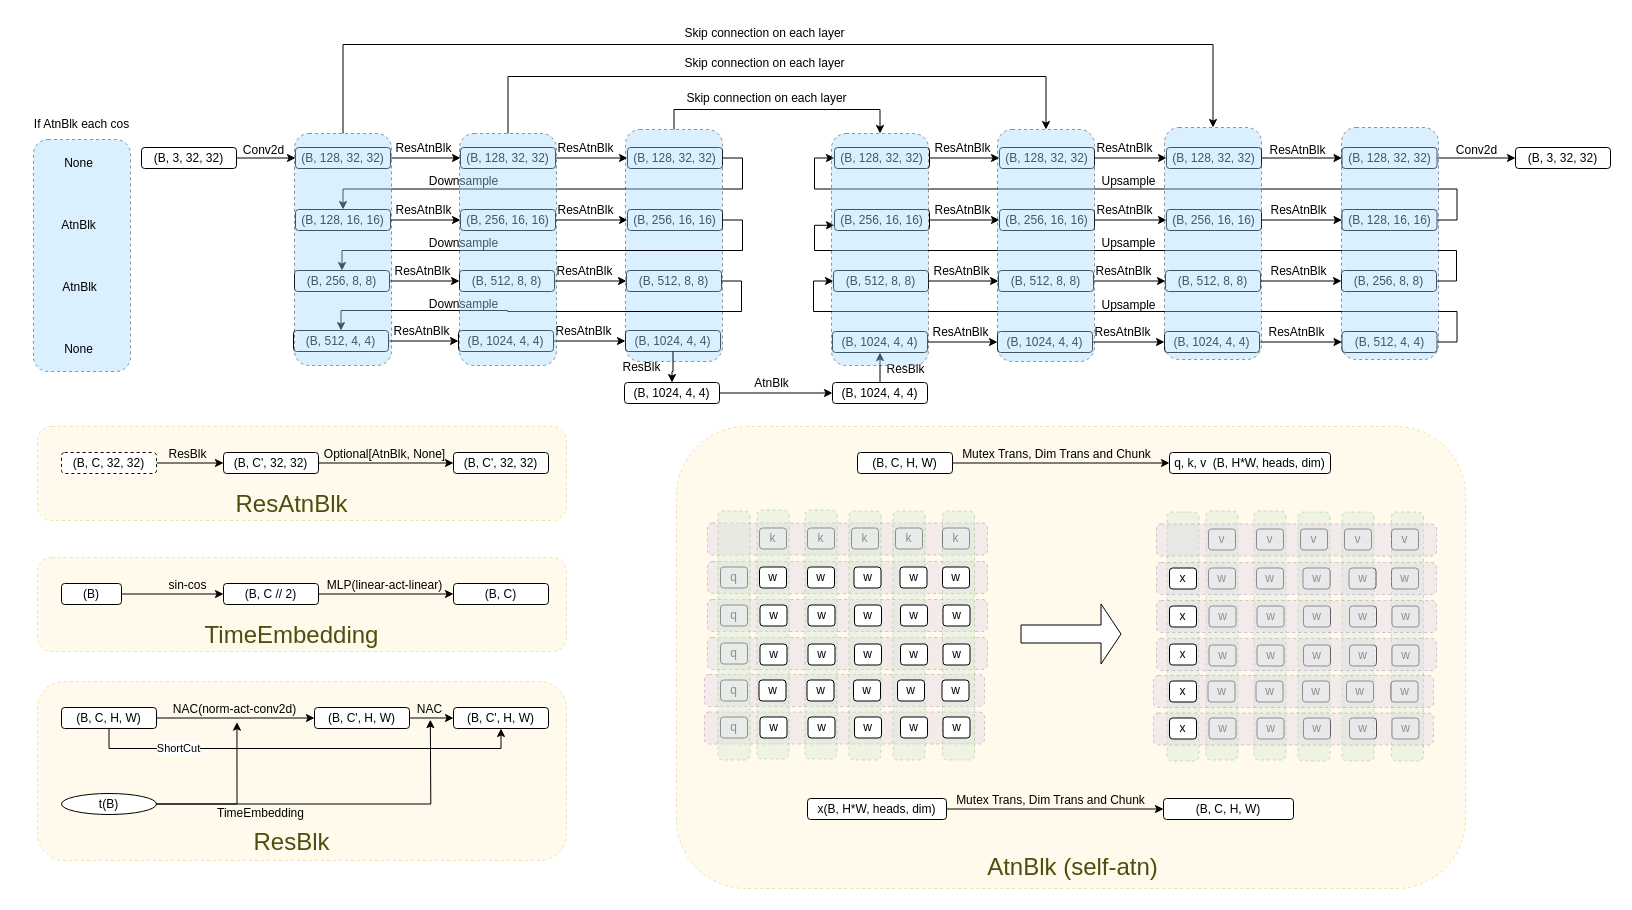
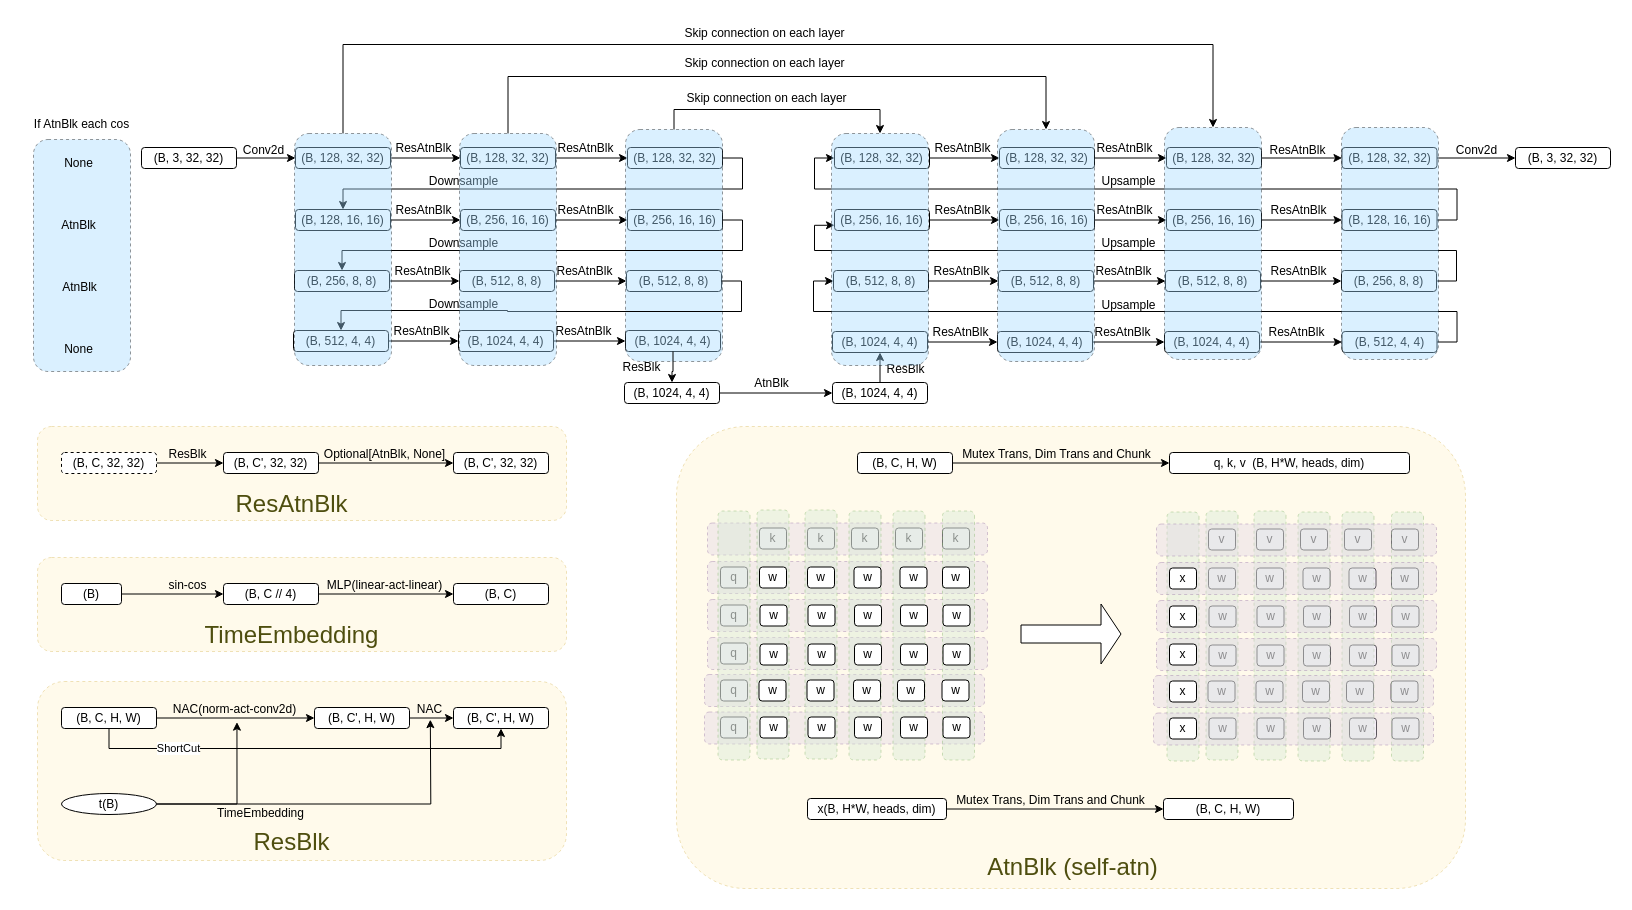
(1250, 463) -> (1290, 463)
(271, 595) -> (271, 595)
